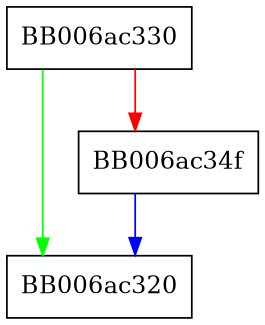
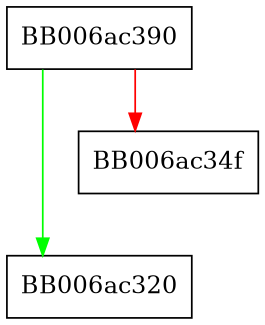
(99, 38) -> (99, 38)
(135, 216) -> none
